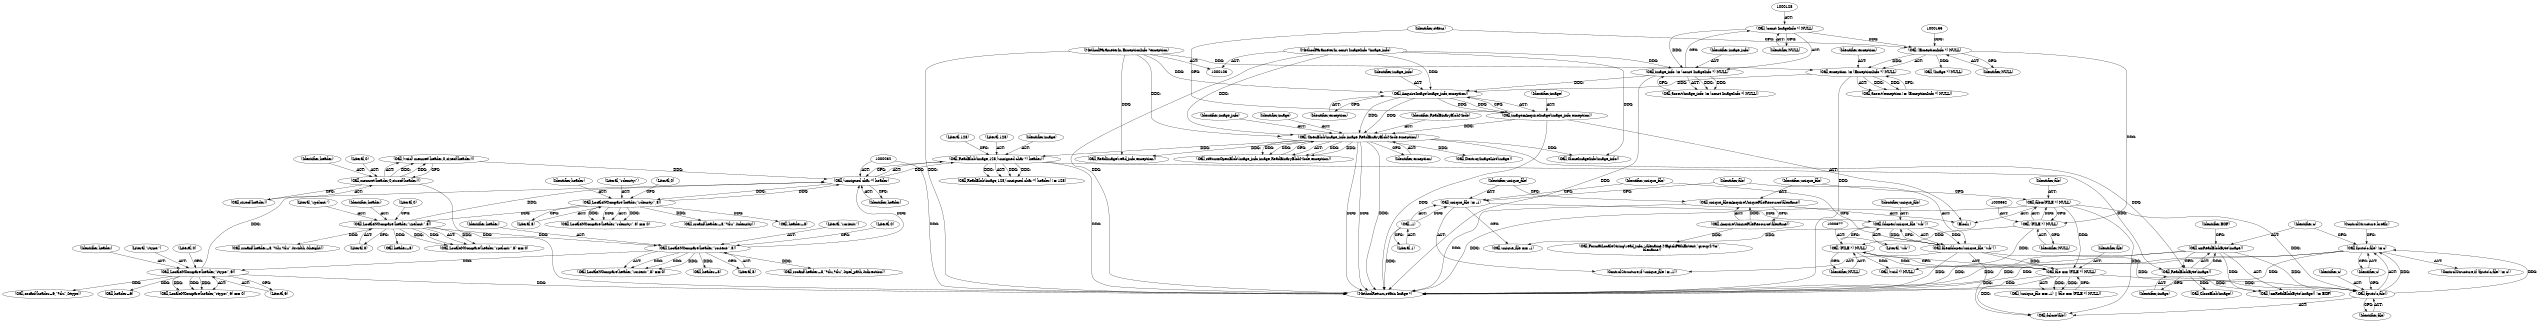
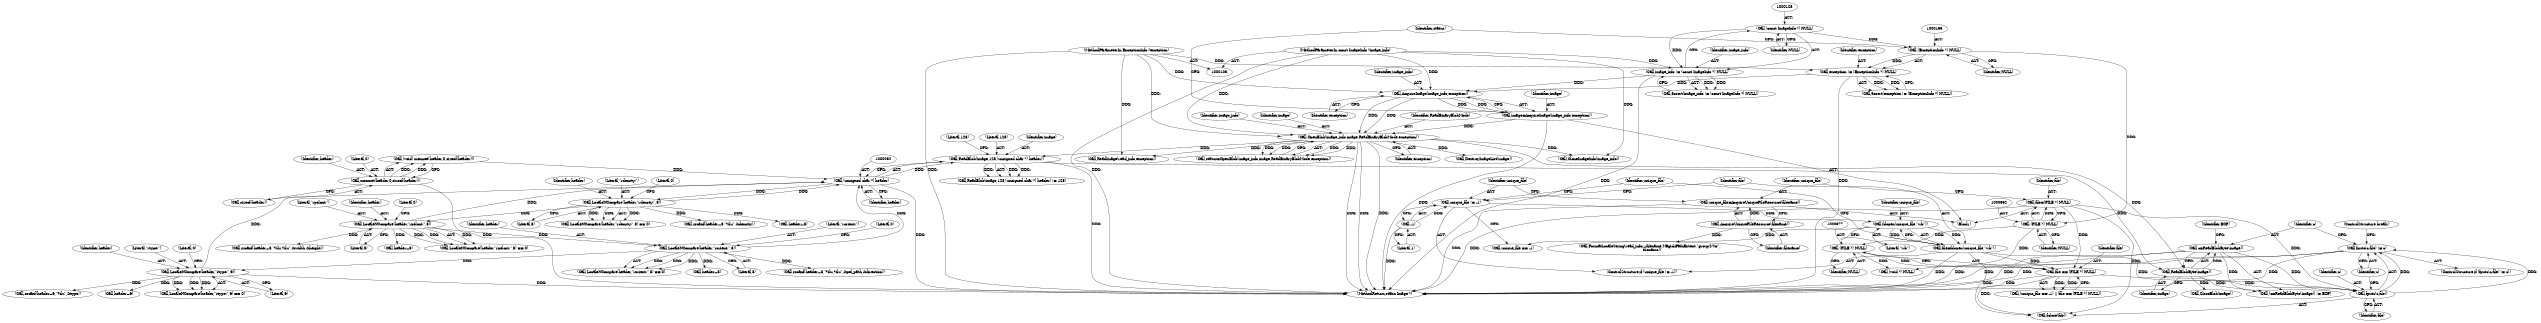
(1939, 40) -> (1939, 40)
(1943, 72) -> none
none -> (1416, 208)
none -> (1783, 248)
(987, 289) -> (948, 288)
